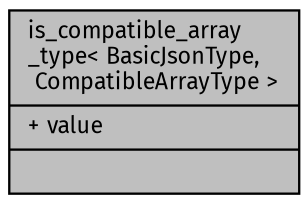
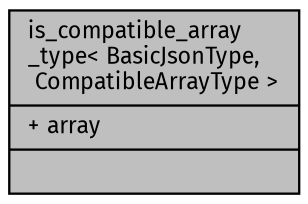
(66, 126) -> (65, 126)
